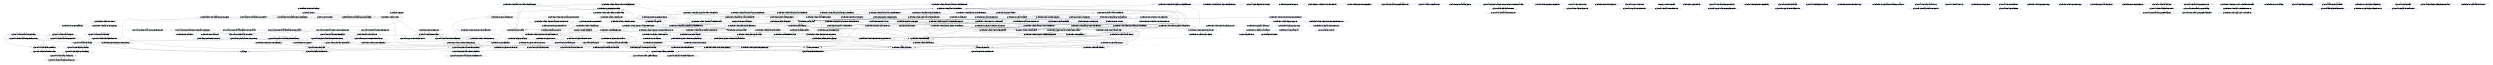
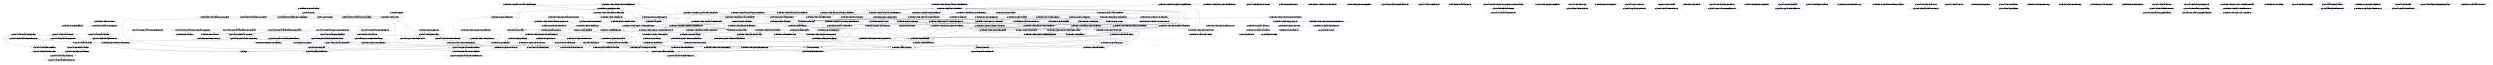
(645, 56) -> none
